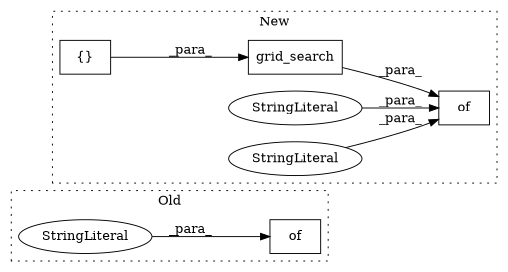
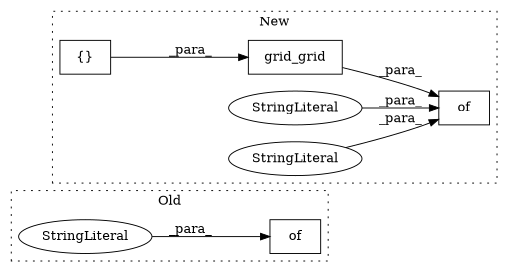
(295, 57) -> (295, 57)
